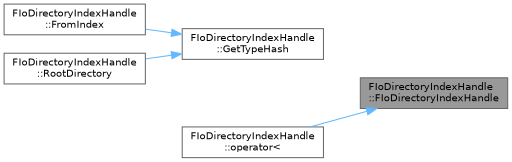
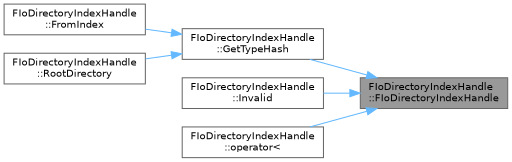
none -> (338, 67)
none -> (253, 93)
